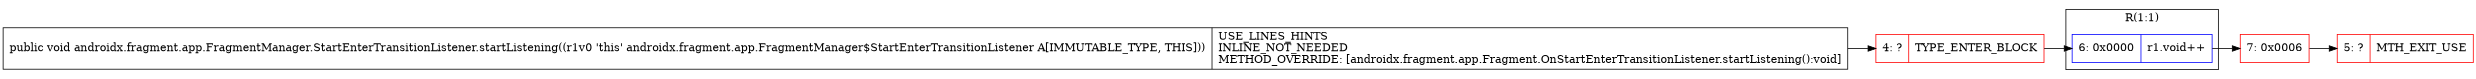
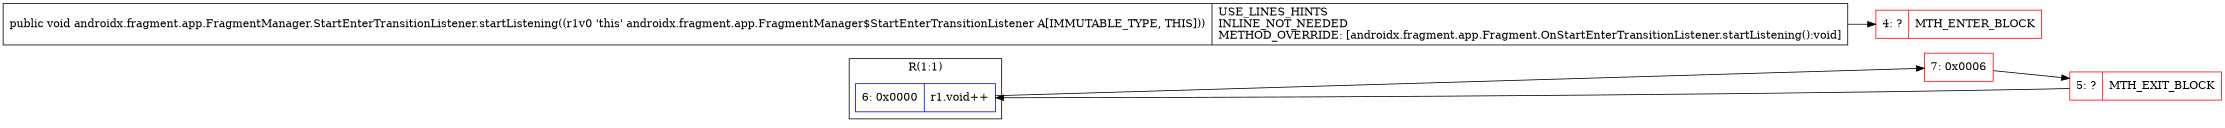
(1976, 48) -> (1975, 24)
(2054, 48) -> (1537, 95)
(2422, 48) -> (2162, 86)
